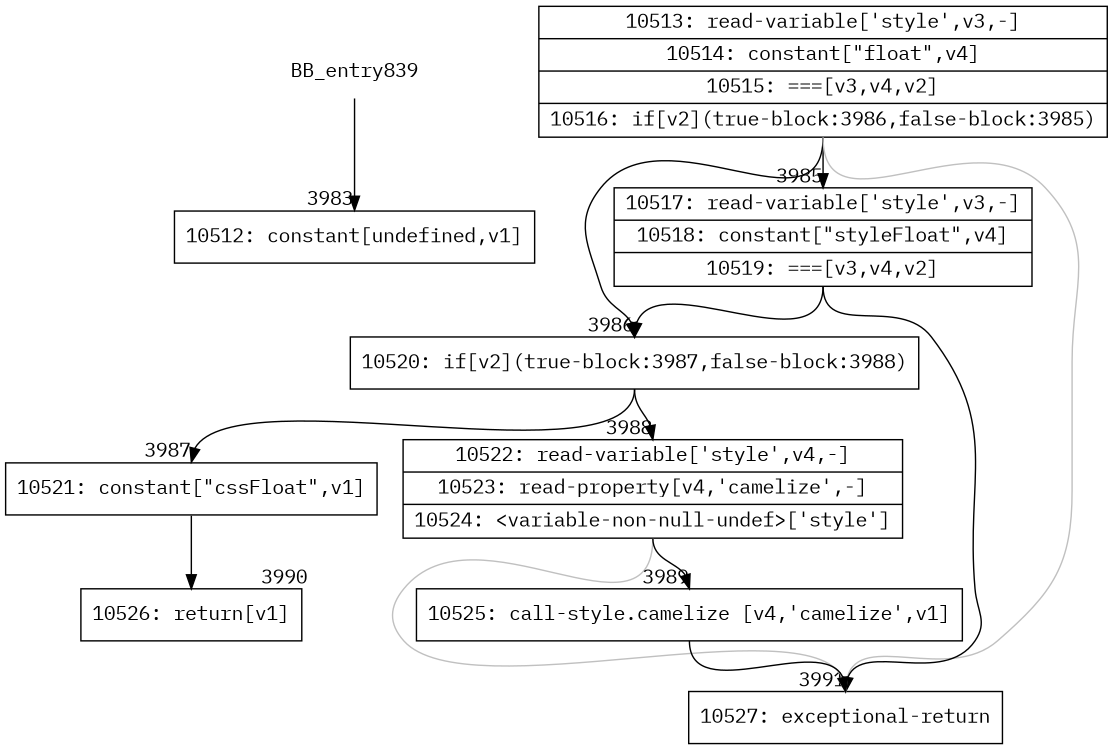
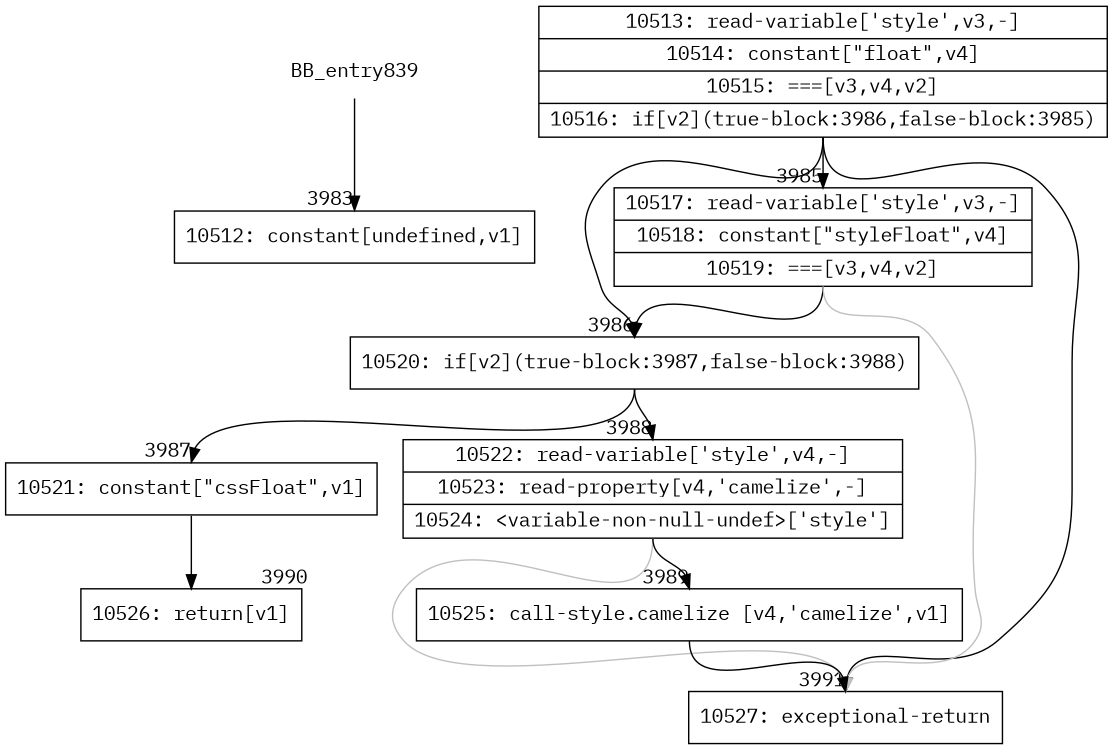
(1072, 376) -> (1072, 376)
(975, 489) -> (975, 489)
